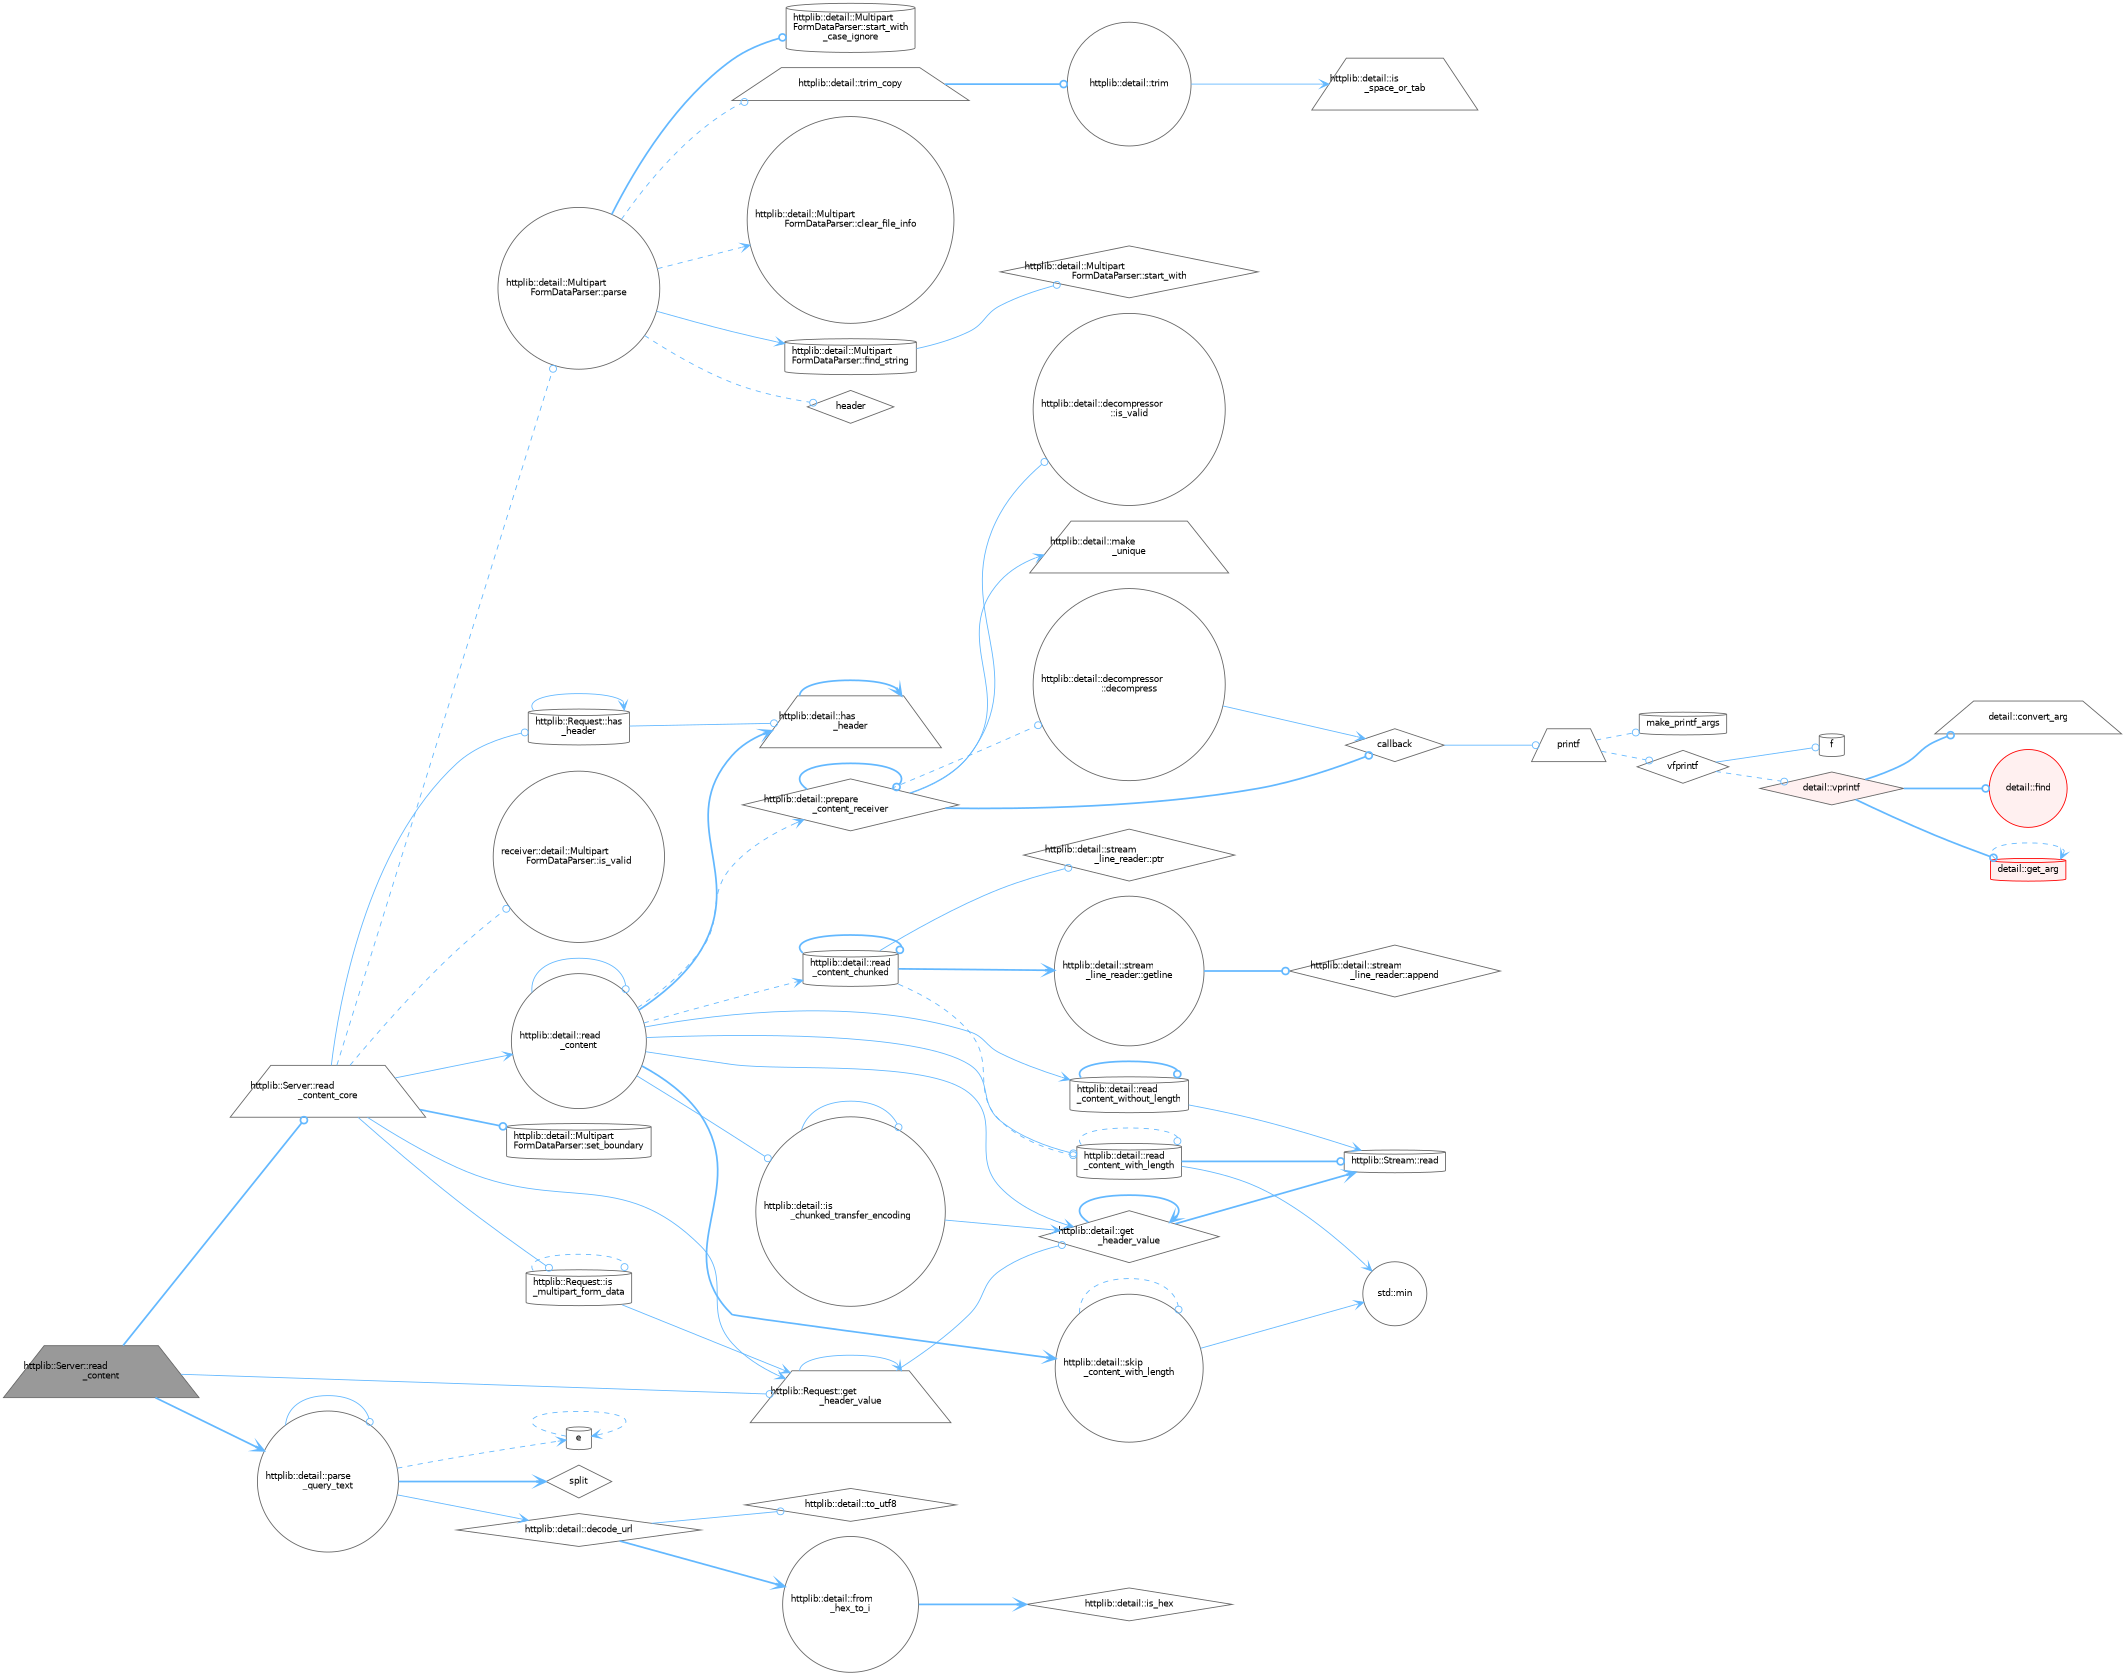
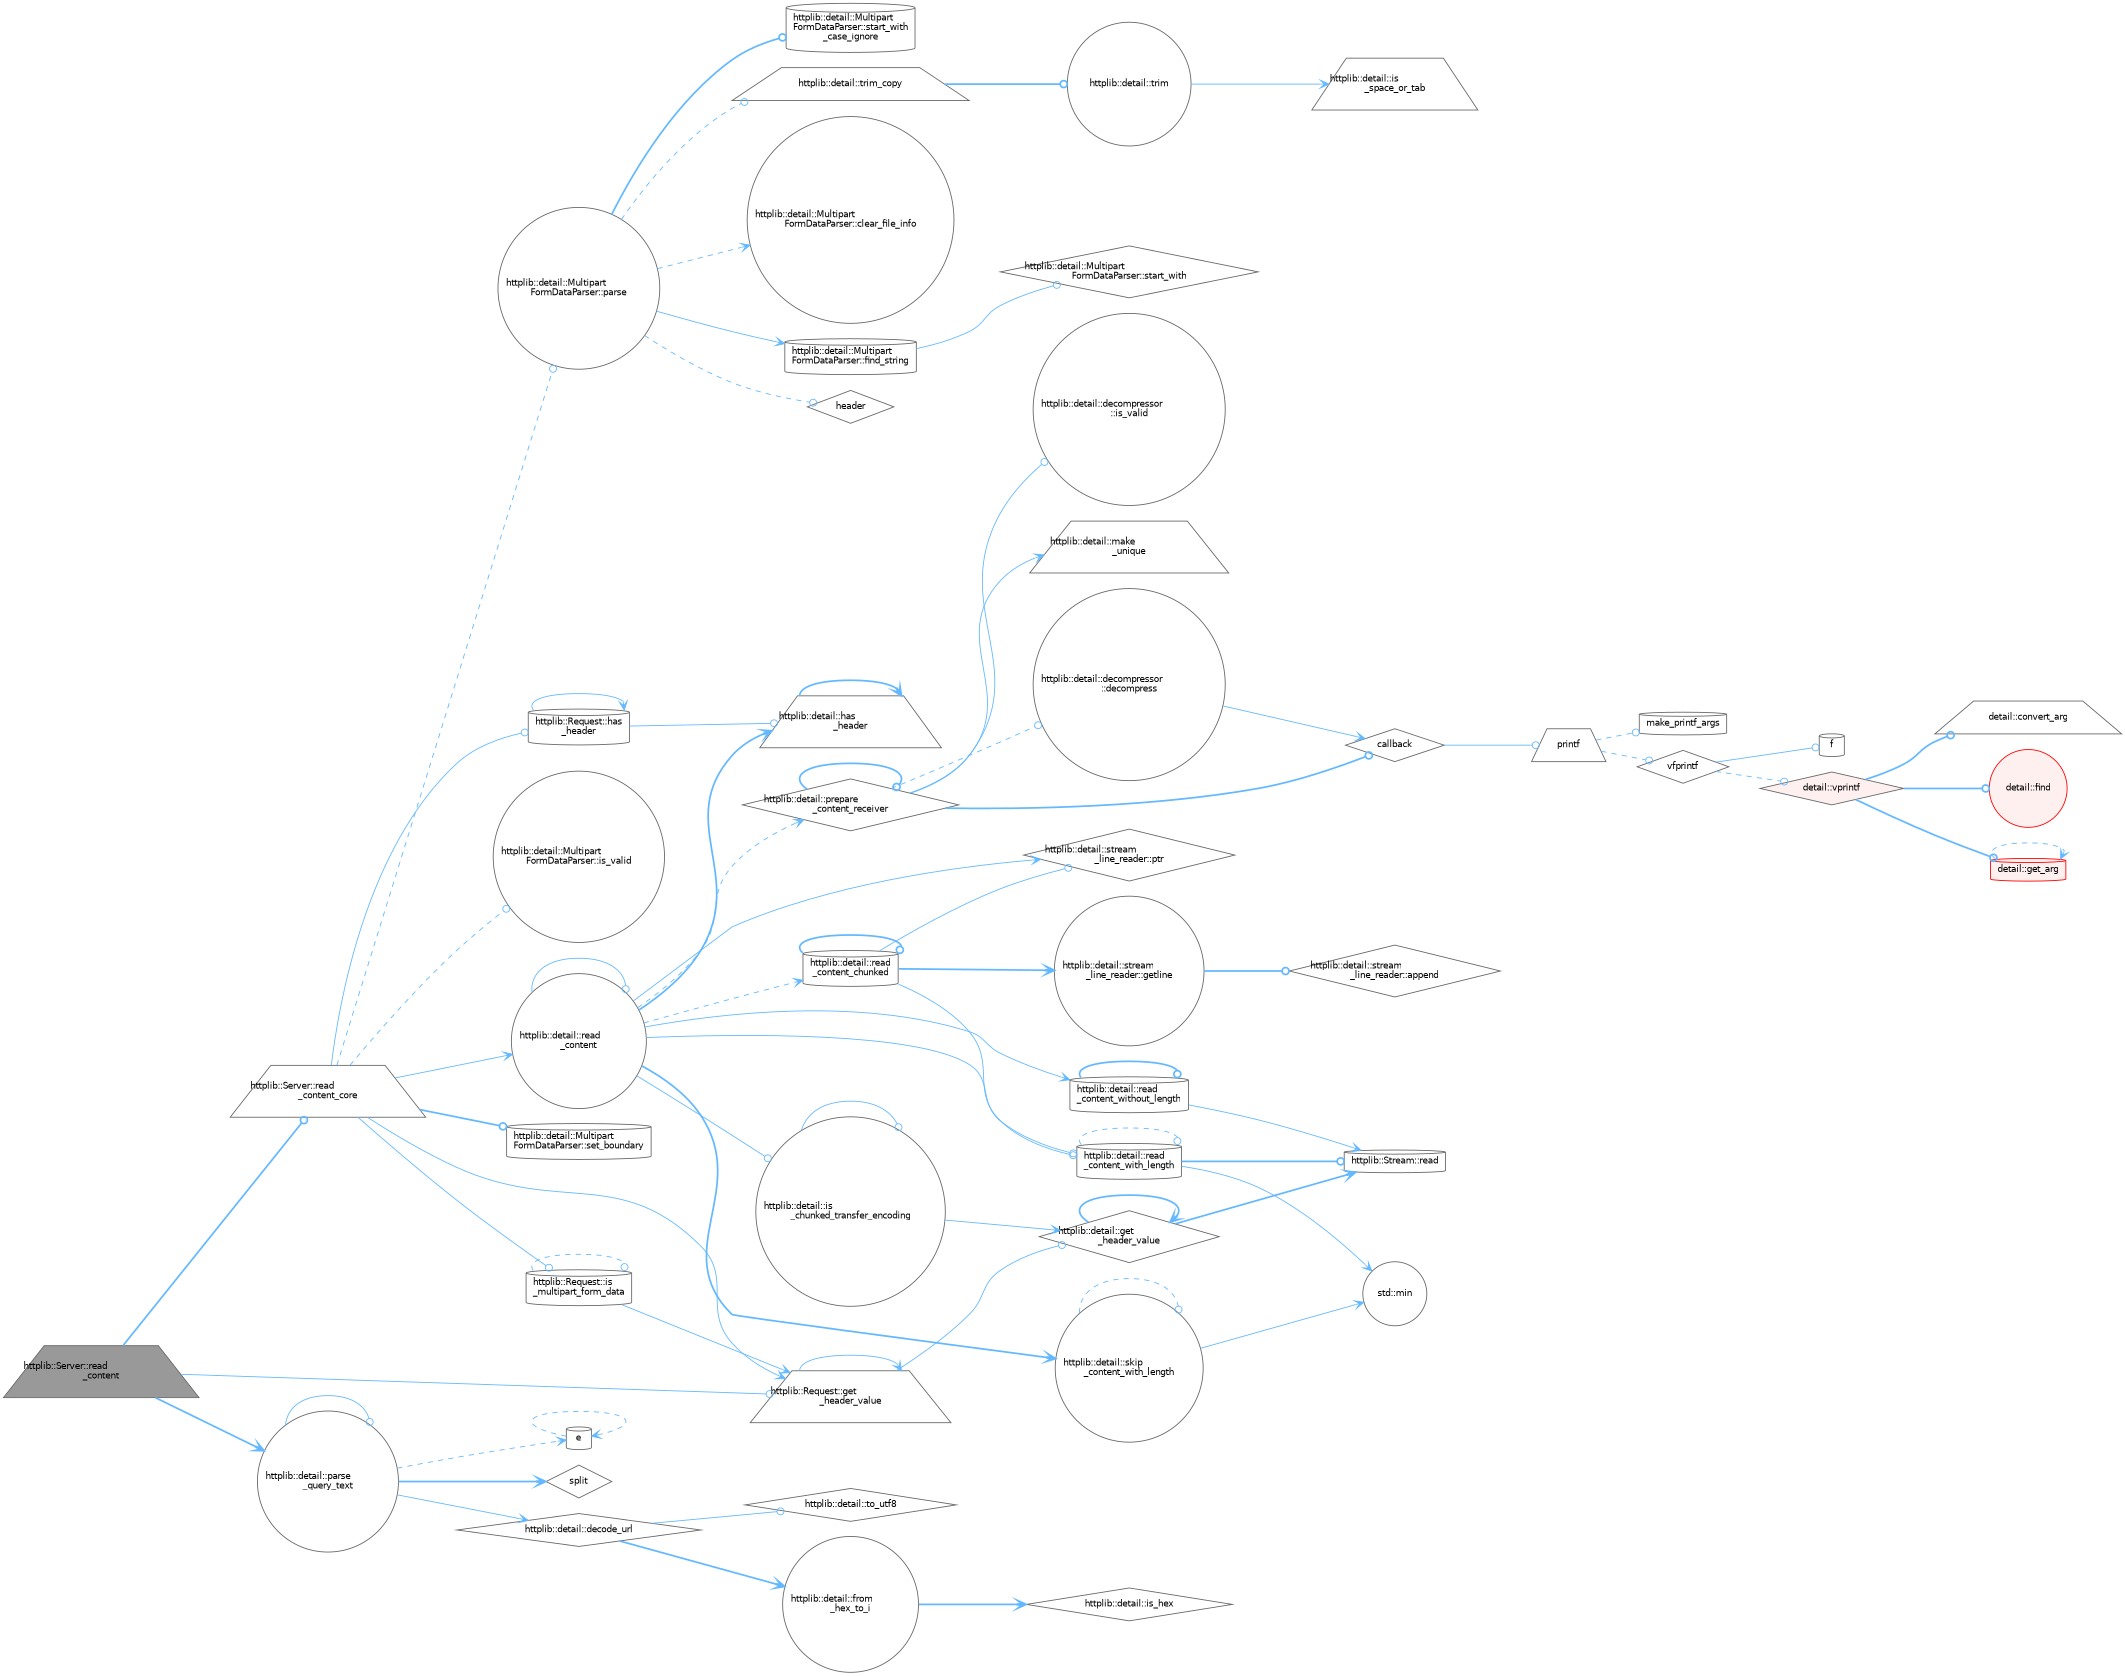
(579, 857) -> (579, 857)
(983, 1066) -> (983, 1066)
(898, 1072) -> (819, 897)
